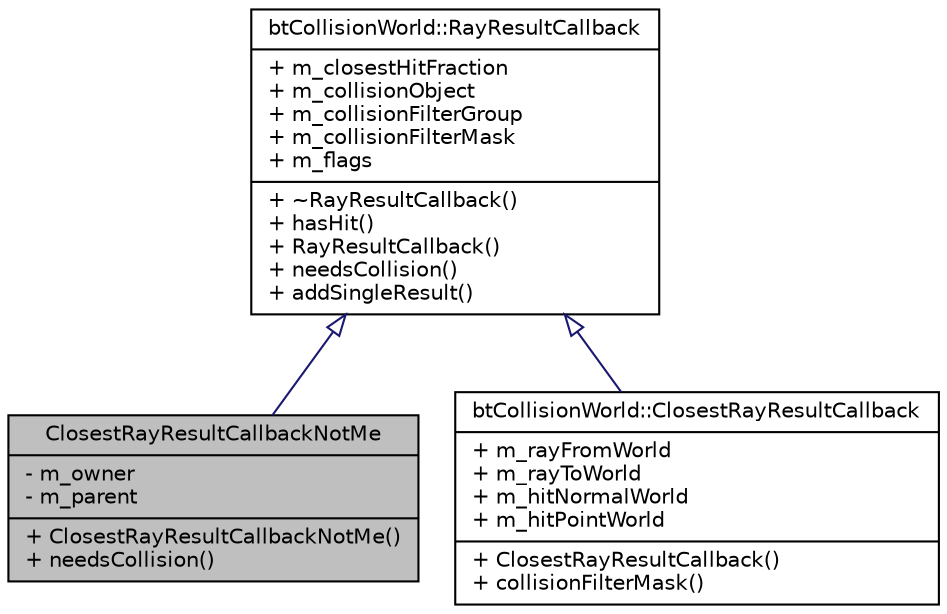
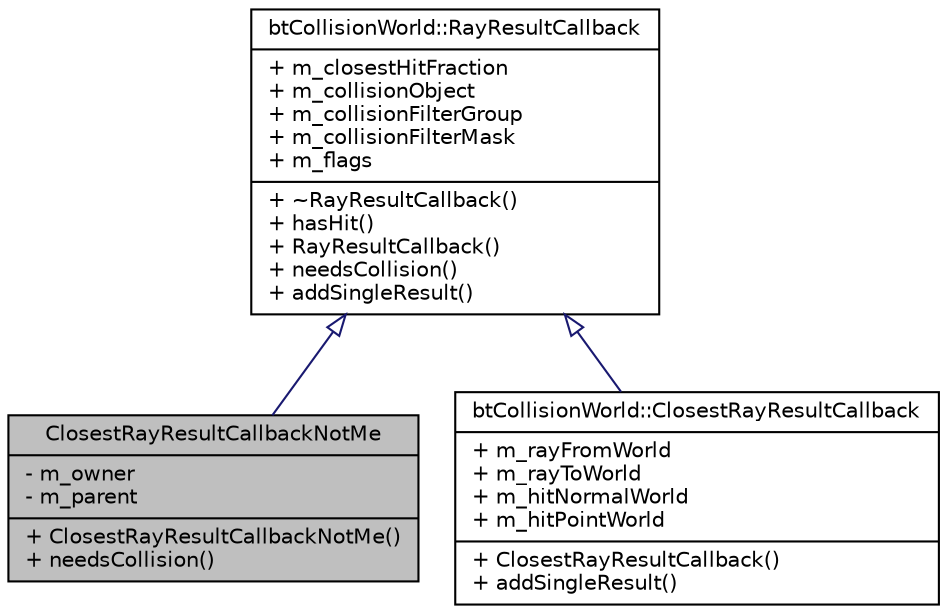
(589, 584) -> (575, 584)
